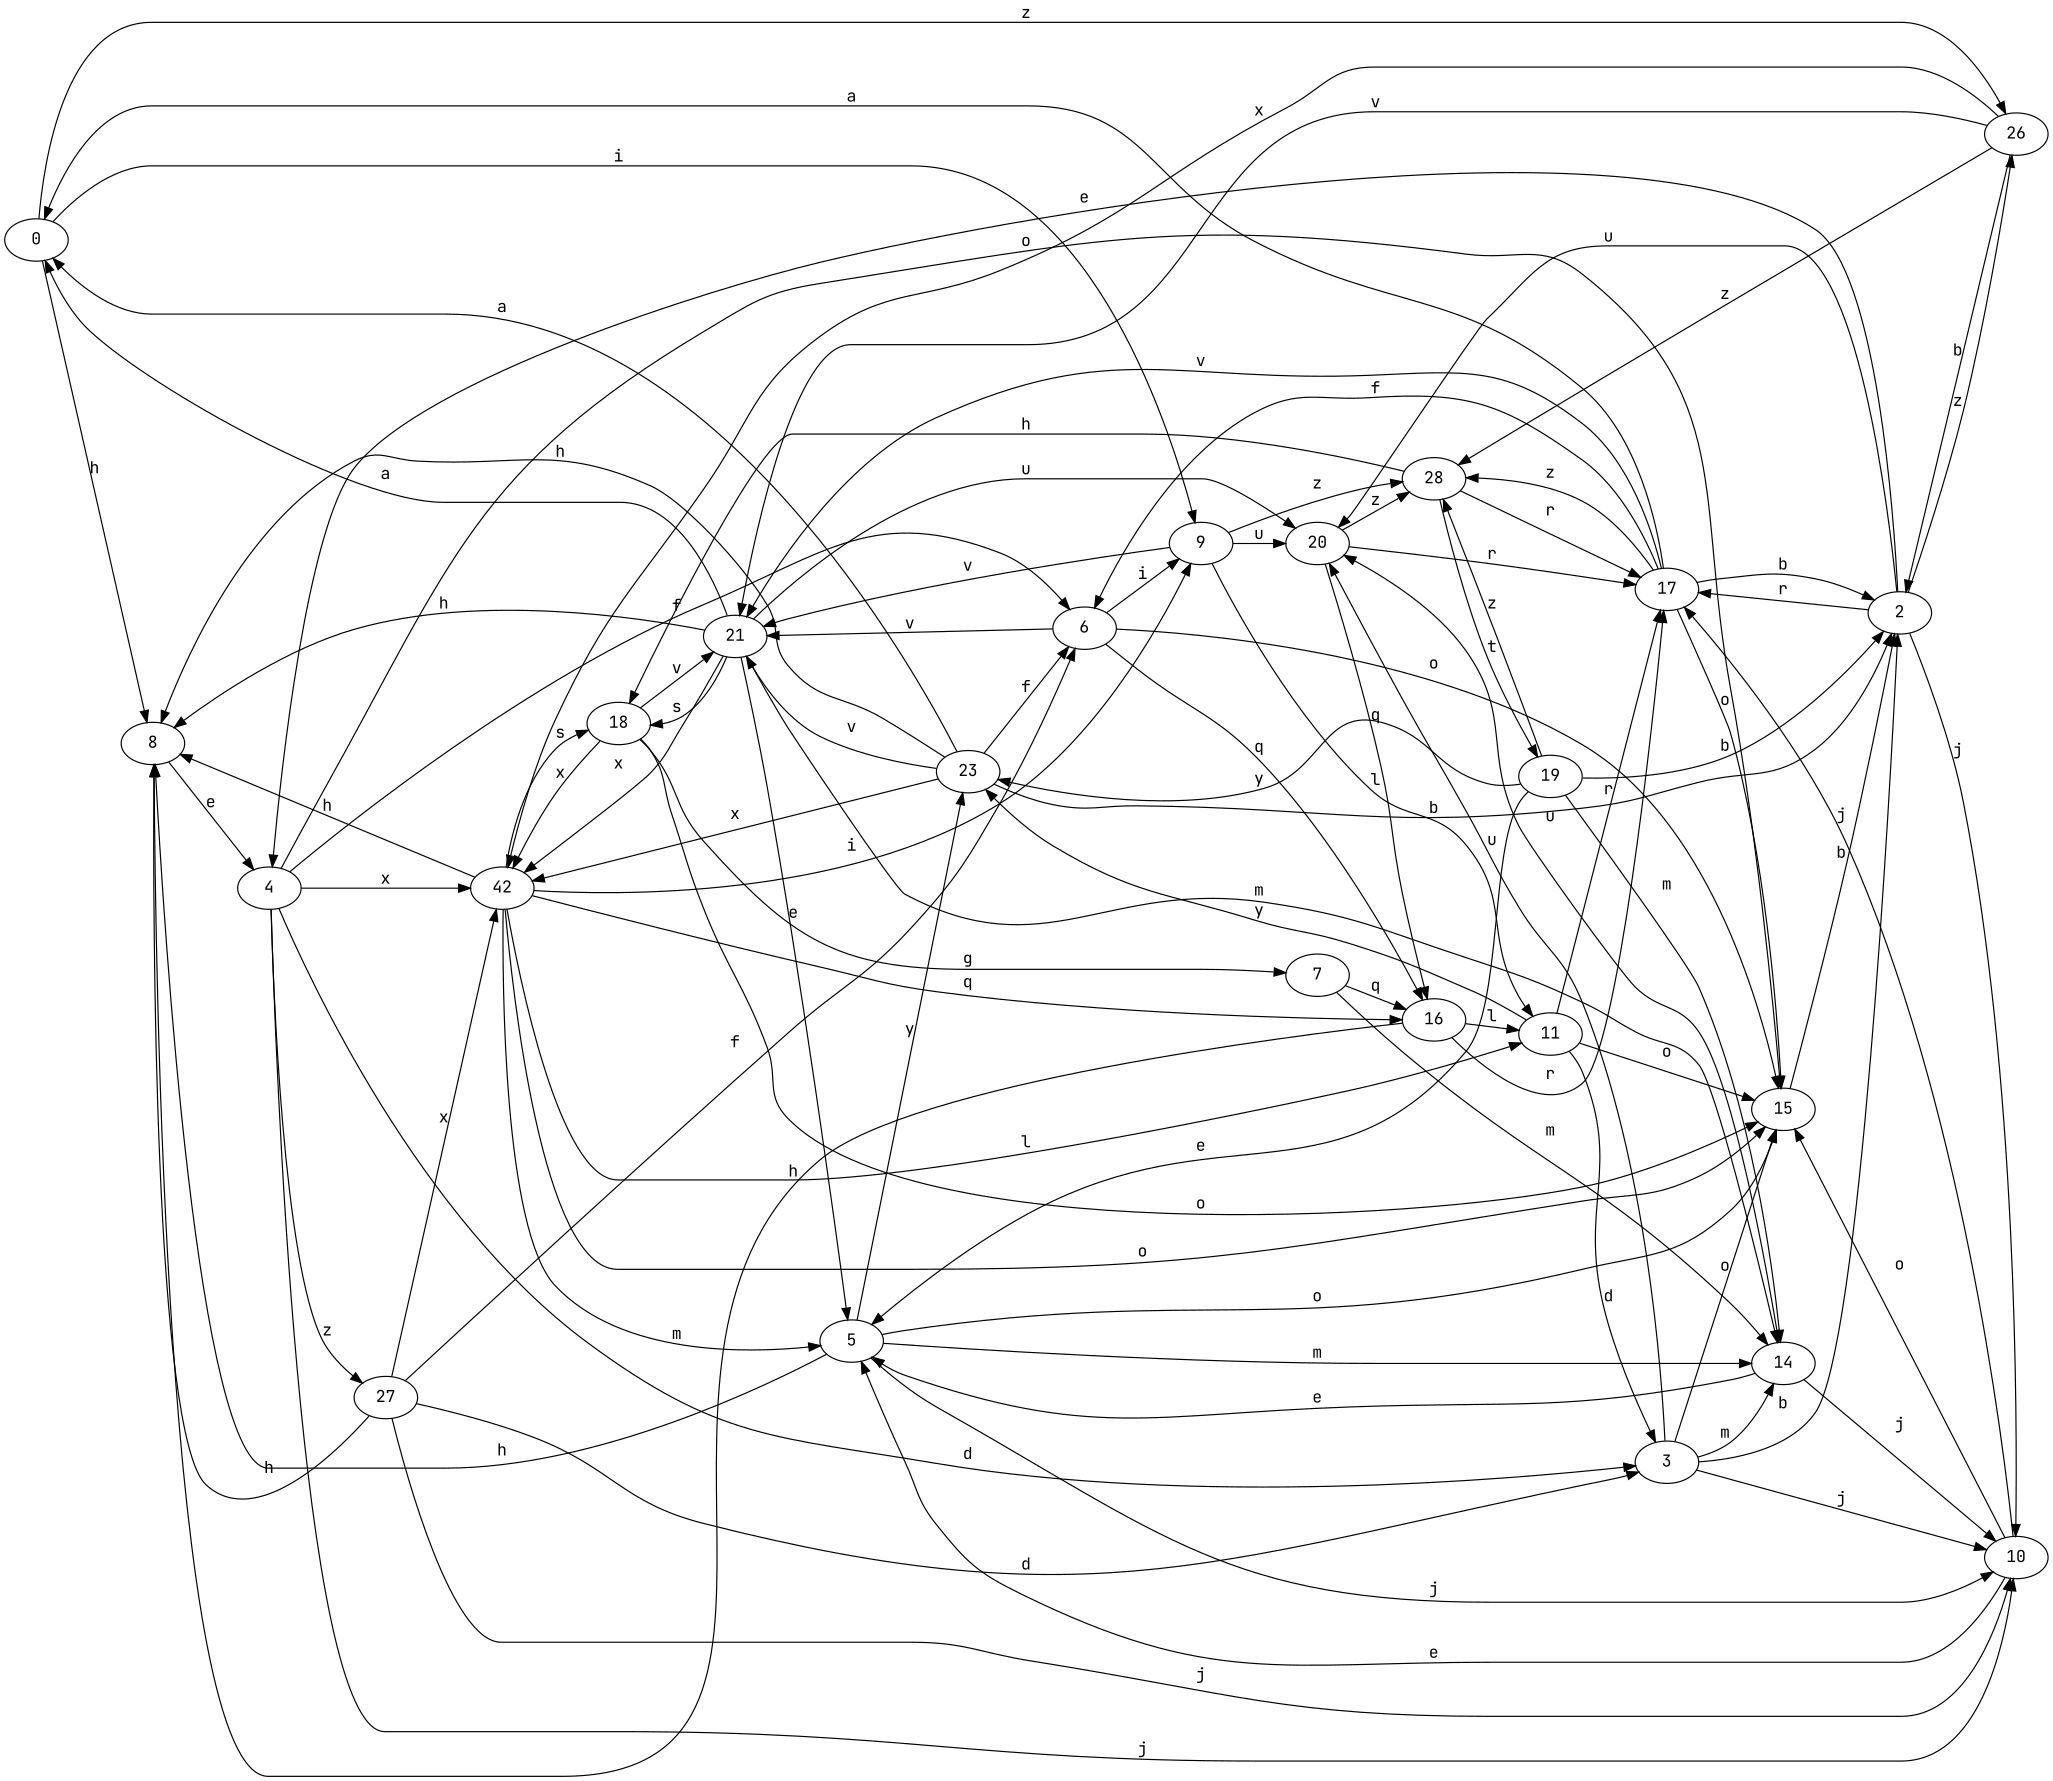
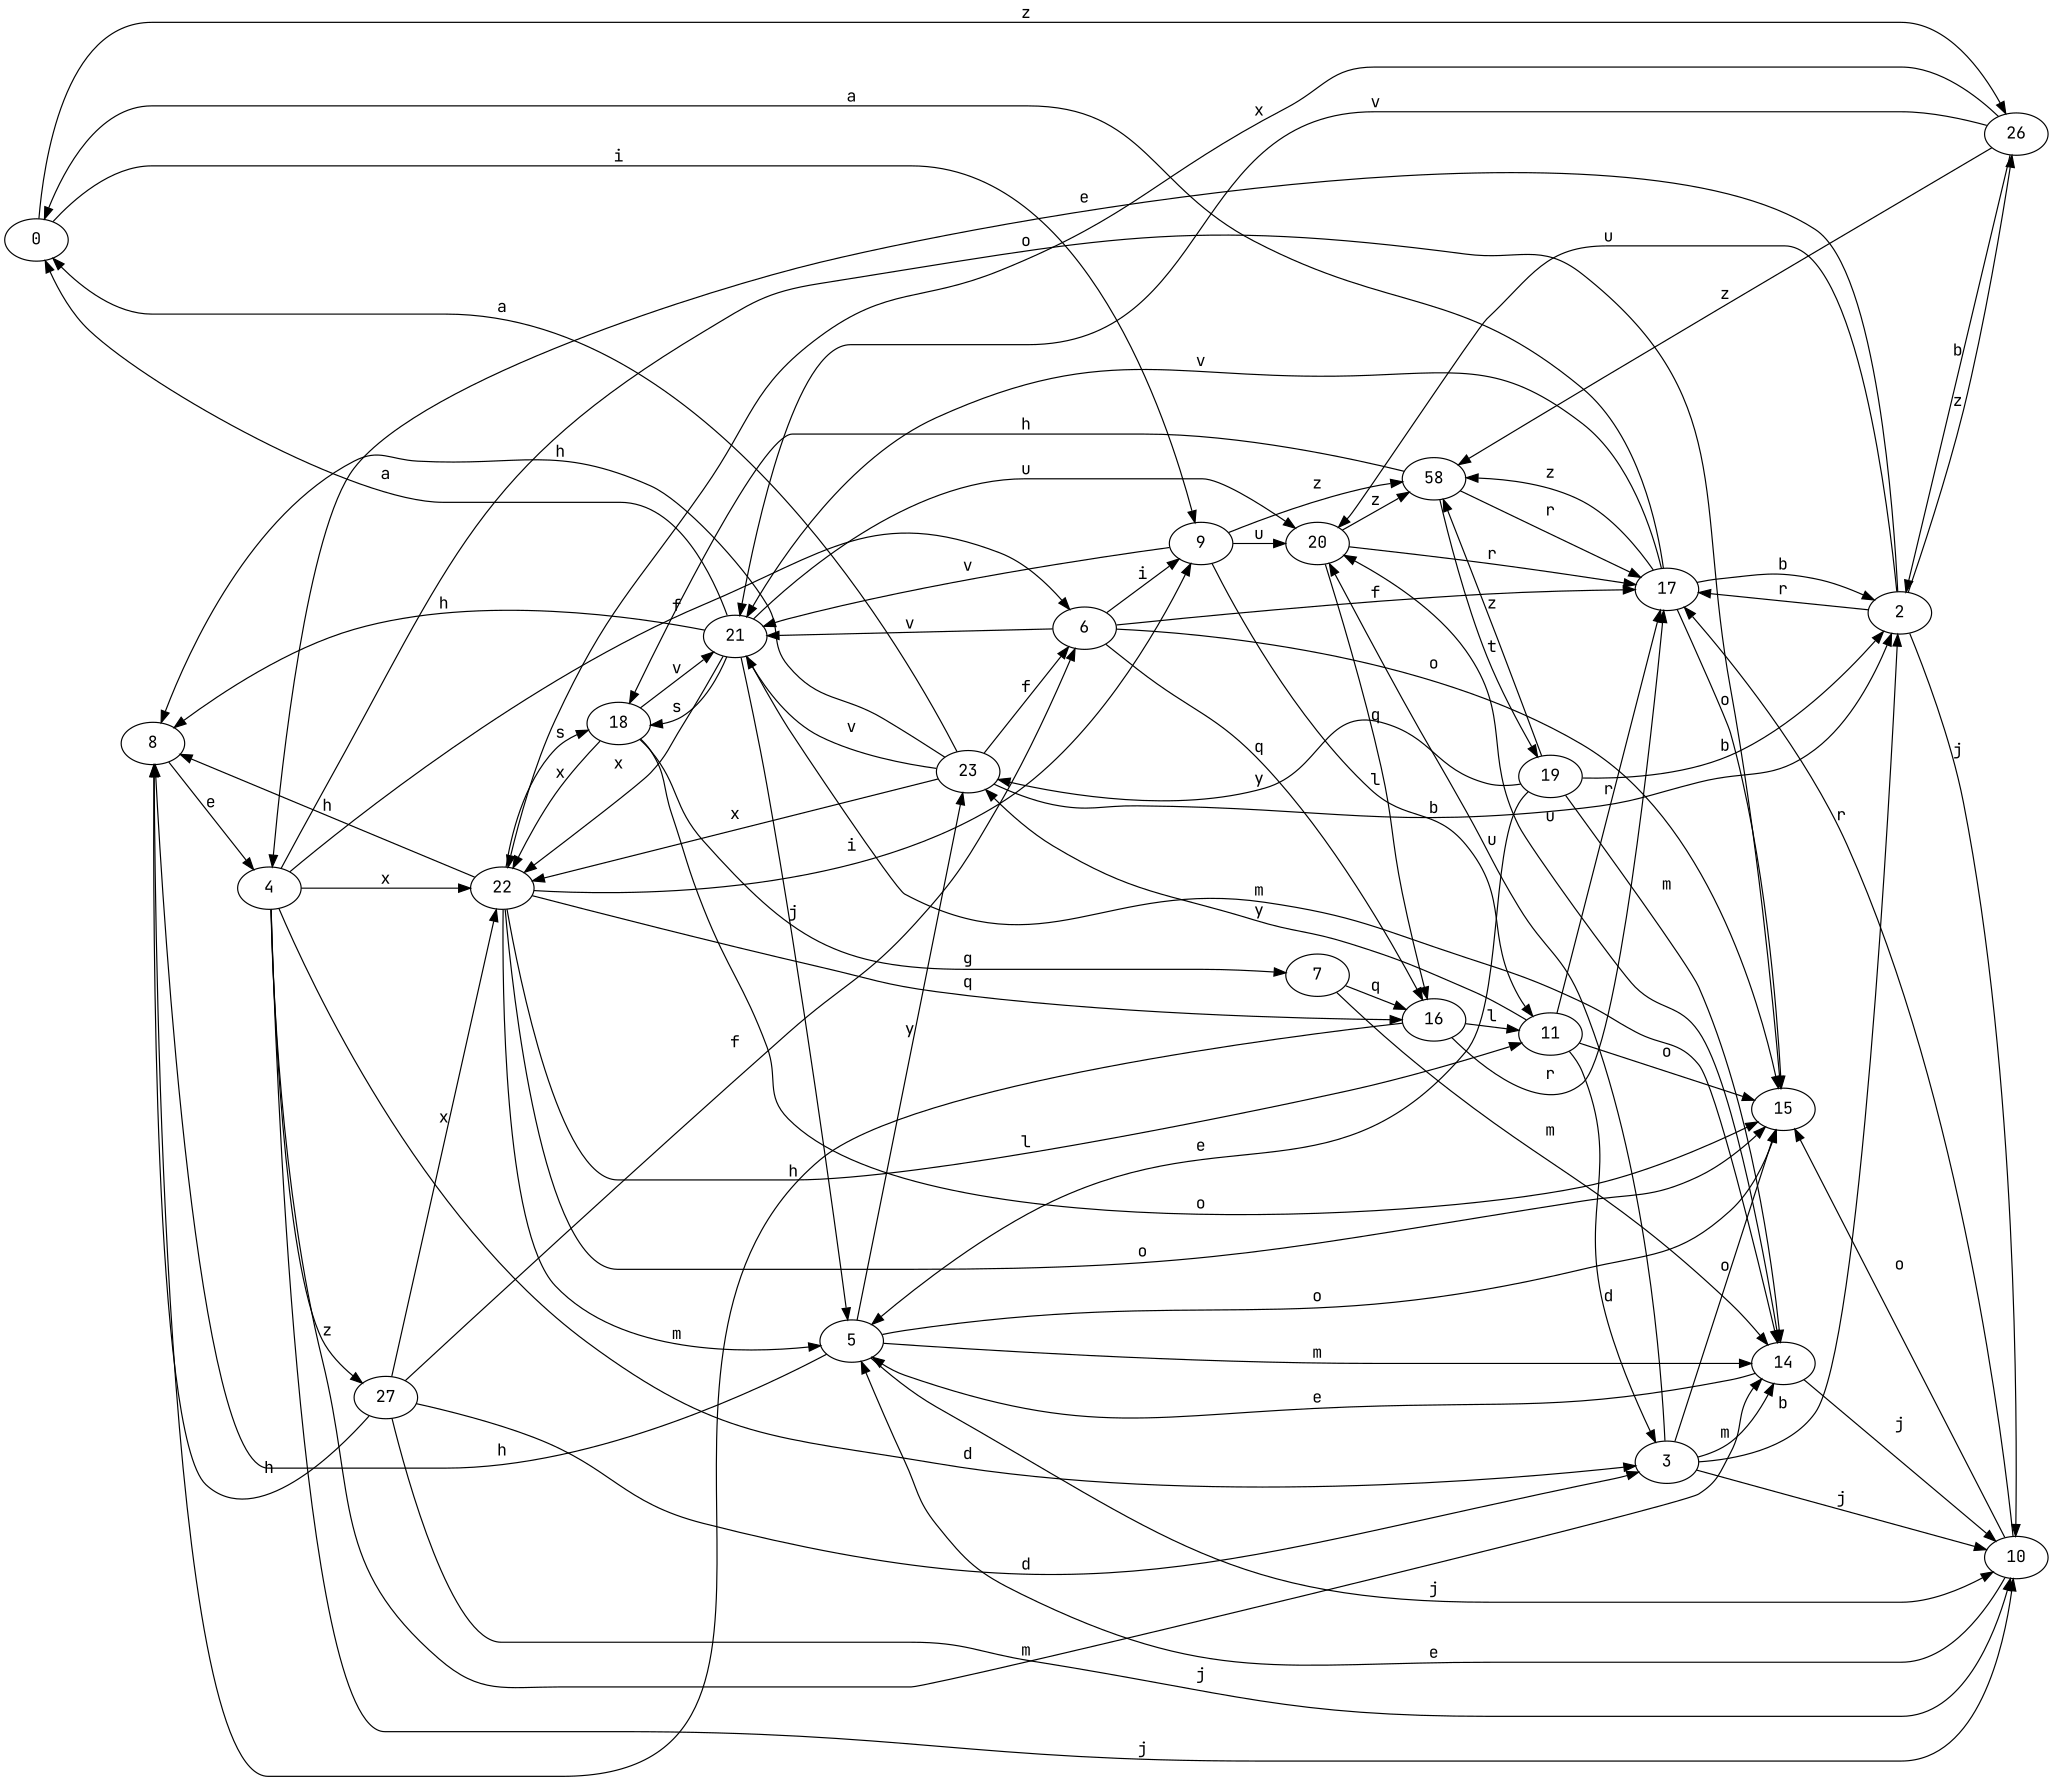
(1370, 398) -> (1369, 602)
(1434, 479) -> (1434, 479)
(93, 486) -> none
(1842, 816) -> (1842, 816)
(1846, 868) -> none
(502, 888) -> (502, 888)
(793, 913) -> (793, 913)
none -> (746, 1687)
